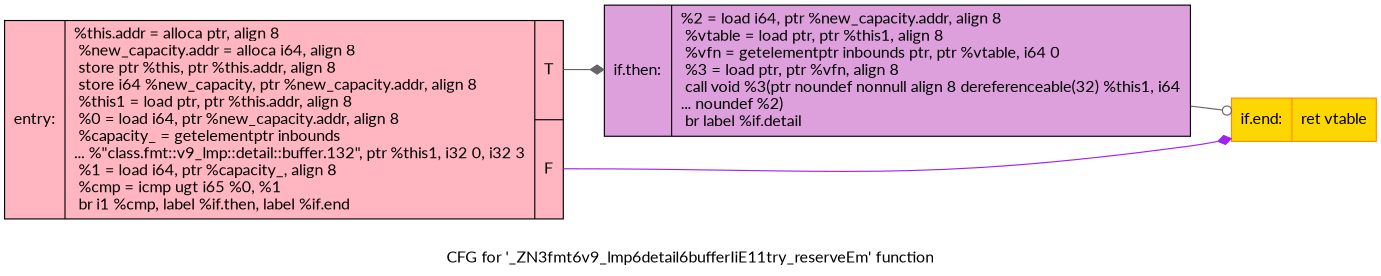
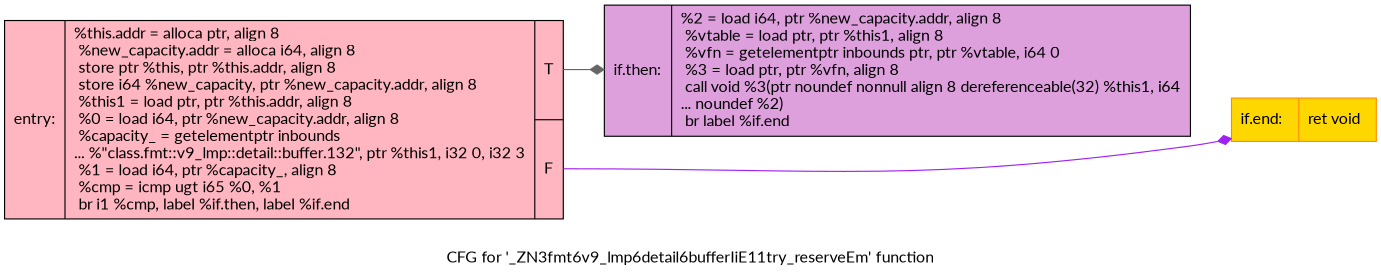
(1206, 108) -> none
(1334, 119) -> (1334, 119)
(741, 121) -> (735, 121)
